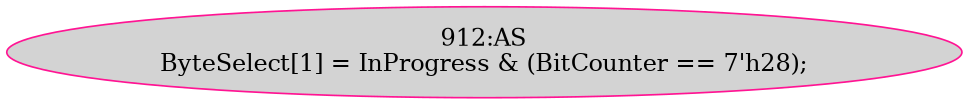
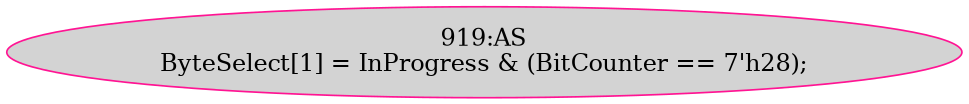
(484, 52) -> (484, 52)
